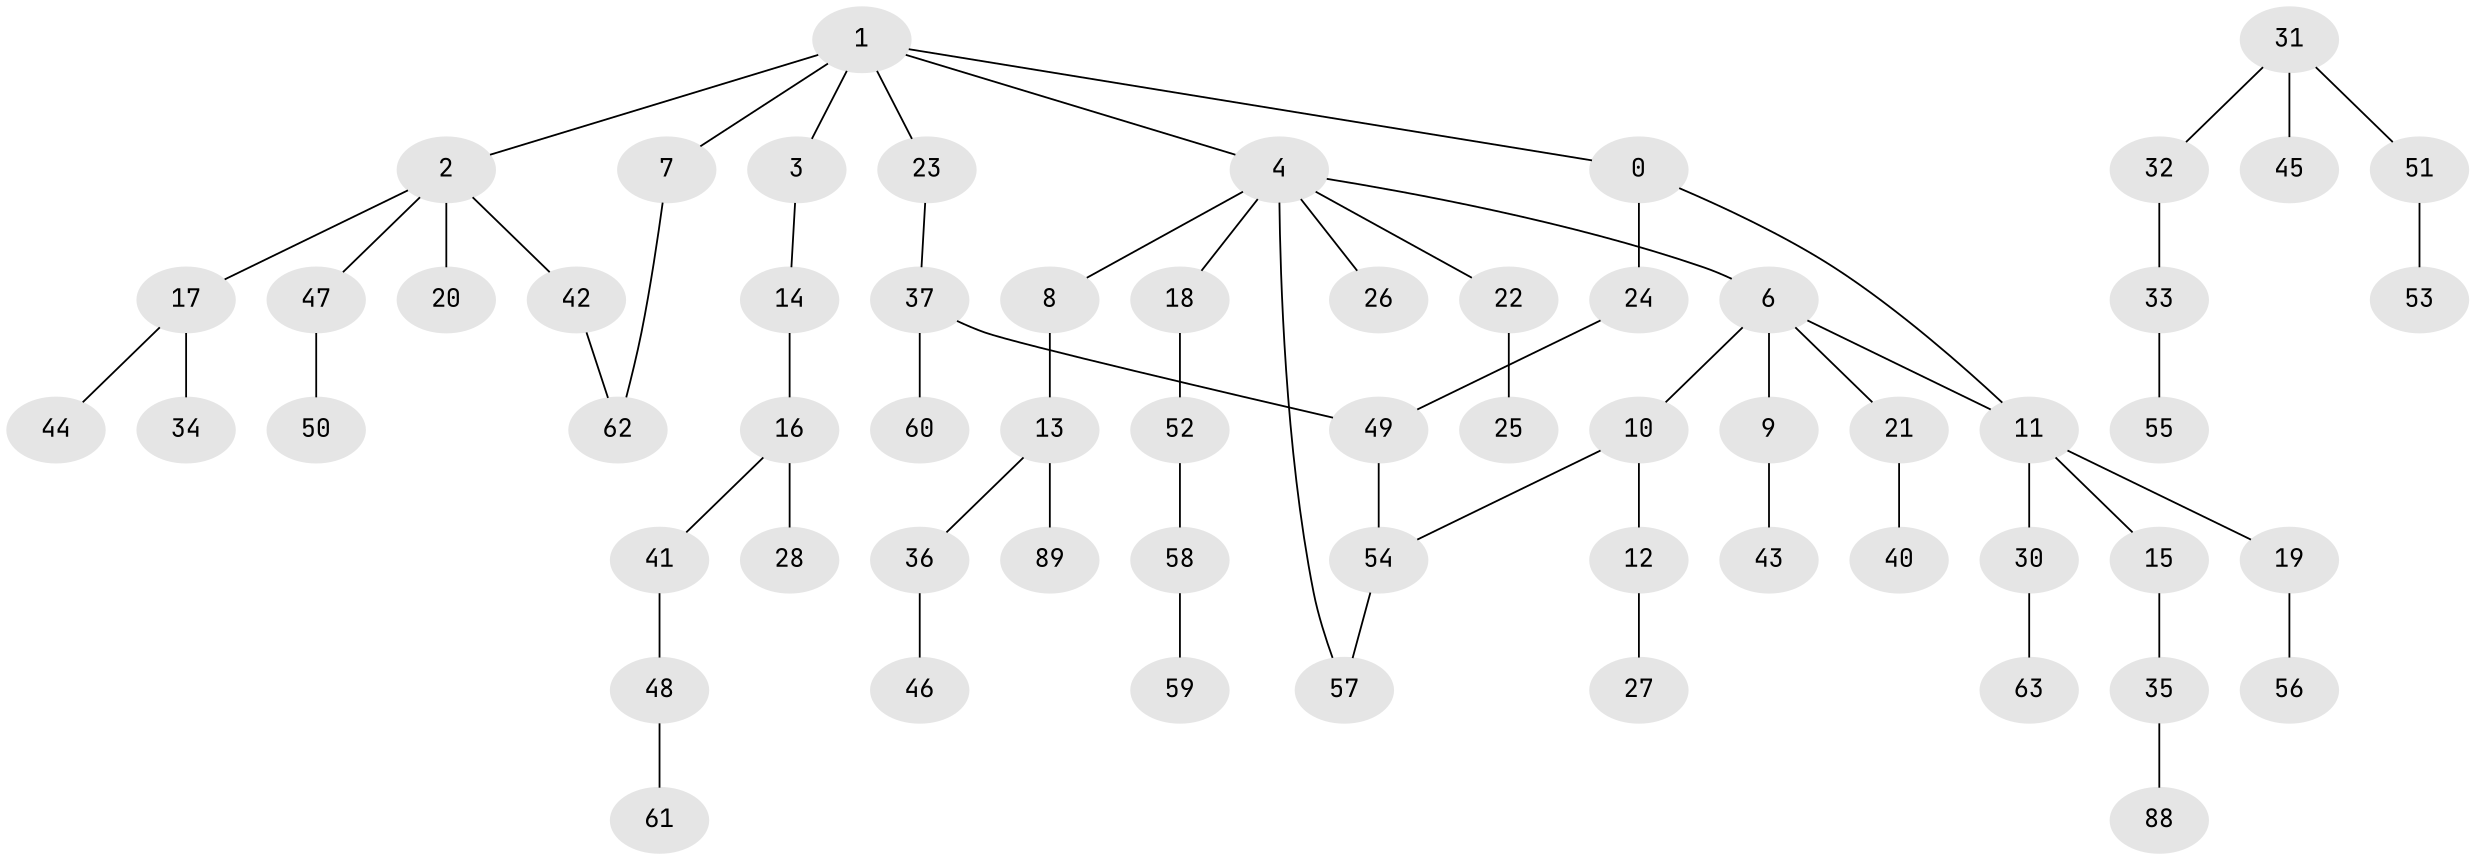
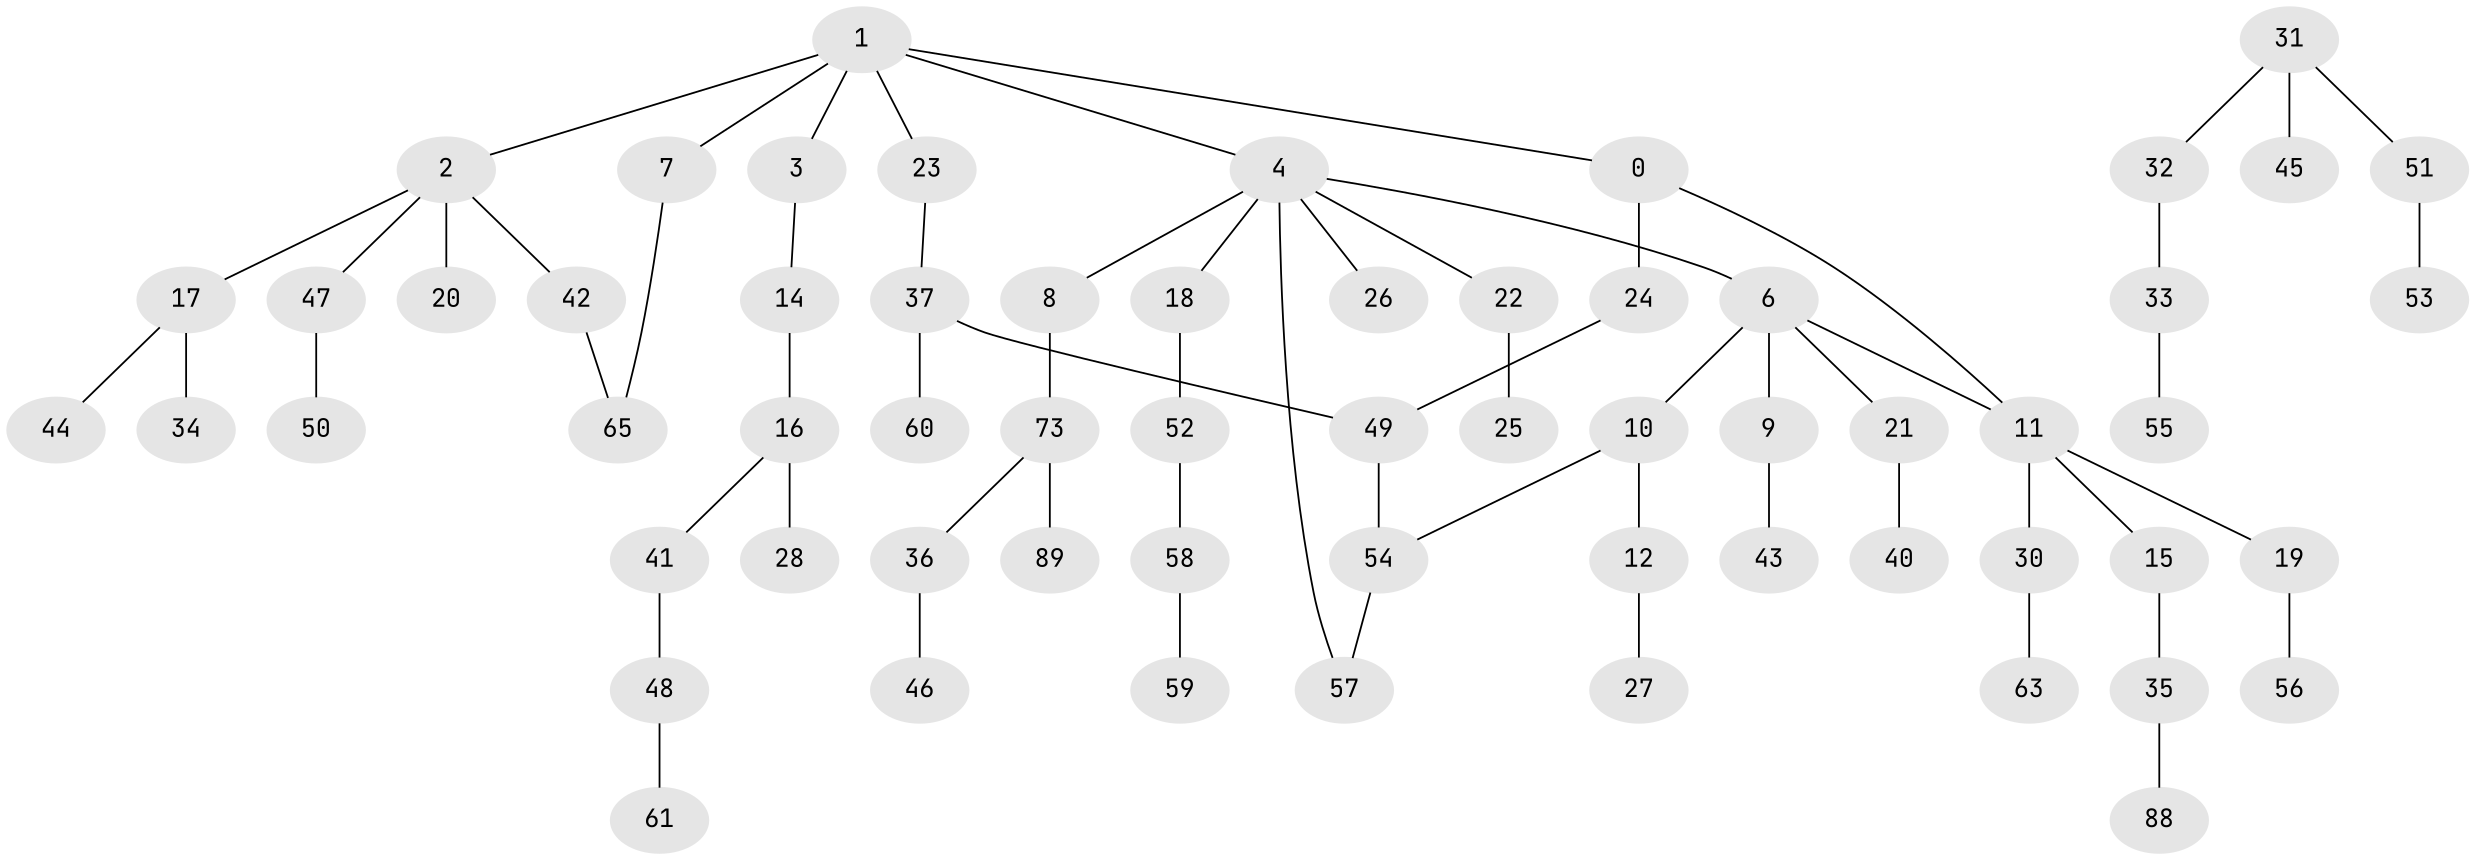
(618, 430) -> (618, 430)
(1050, 430) -> (1050, 430)
